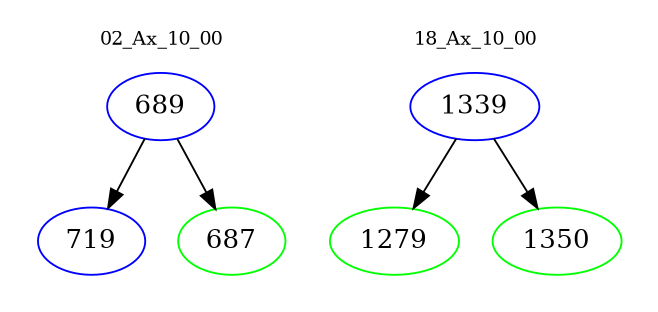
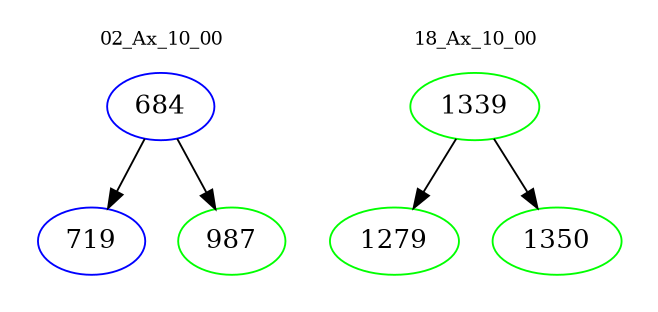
(161, 107) -> (161, 107)
(475, 107) -> (475, 107)
(232, 241) -> (232, 241)
